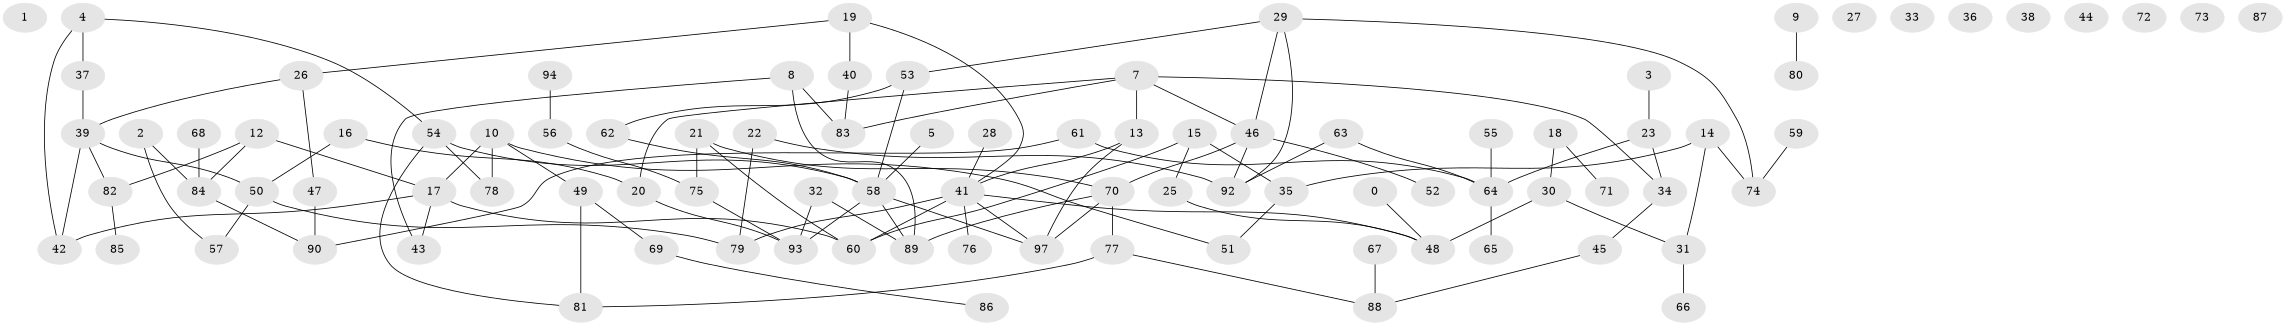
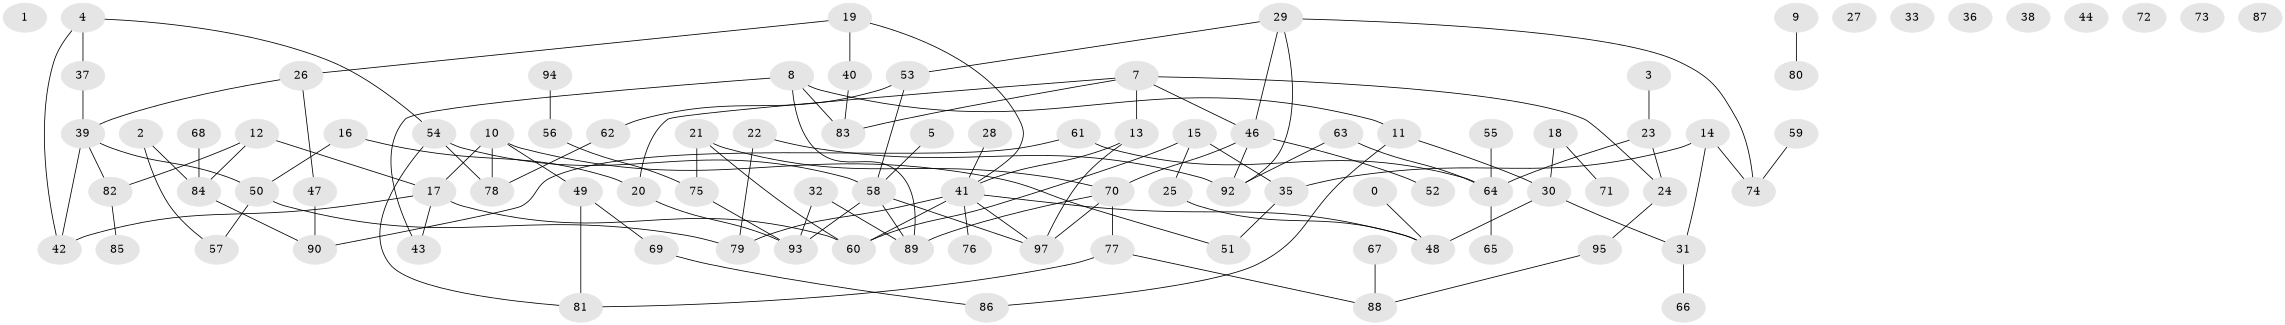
none -> (1399, 134)
(744, 158) -> (536, 170)
(1665, 192) -> (1665, 192)
(1600, 250) -> (1600, 250)
